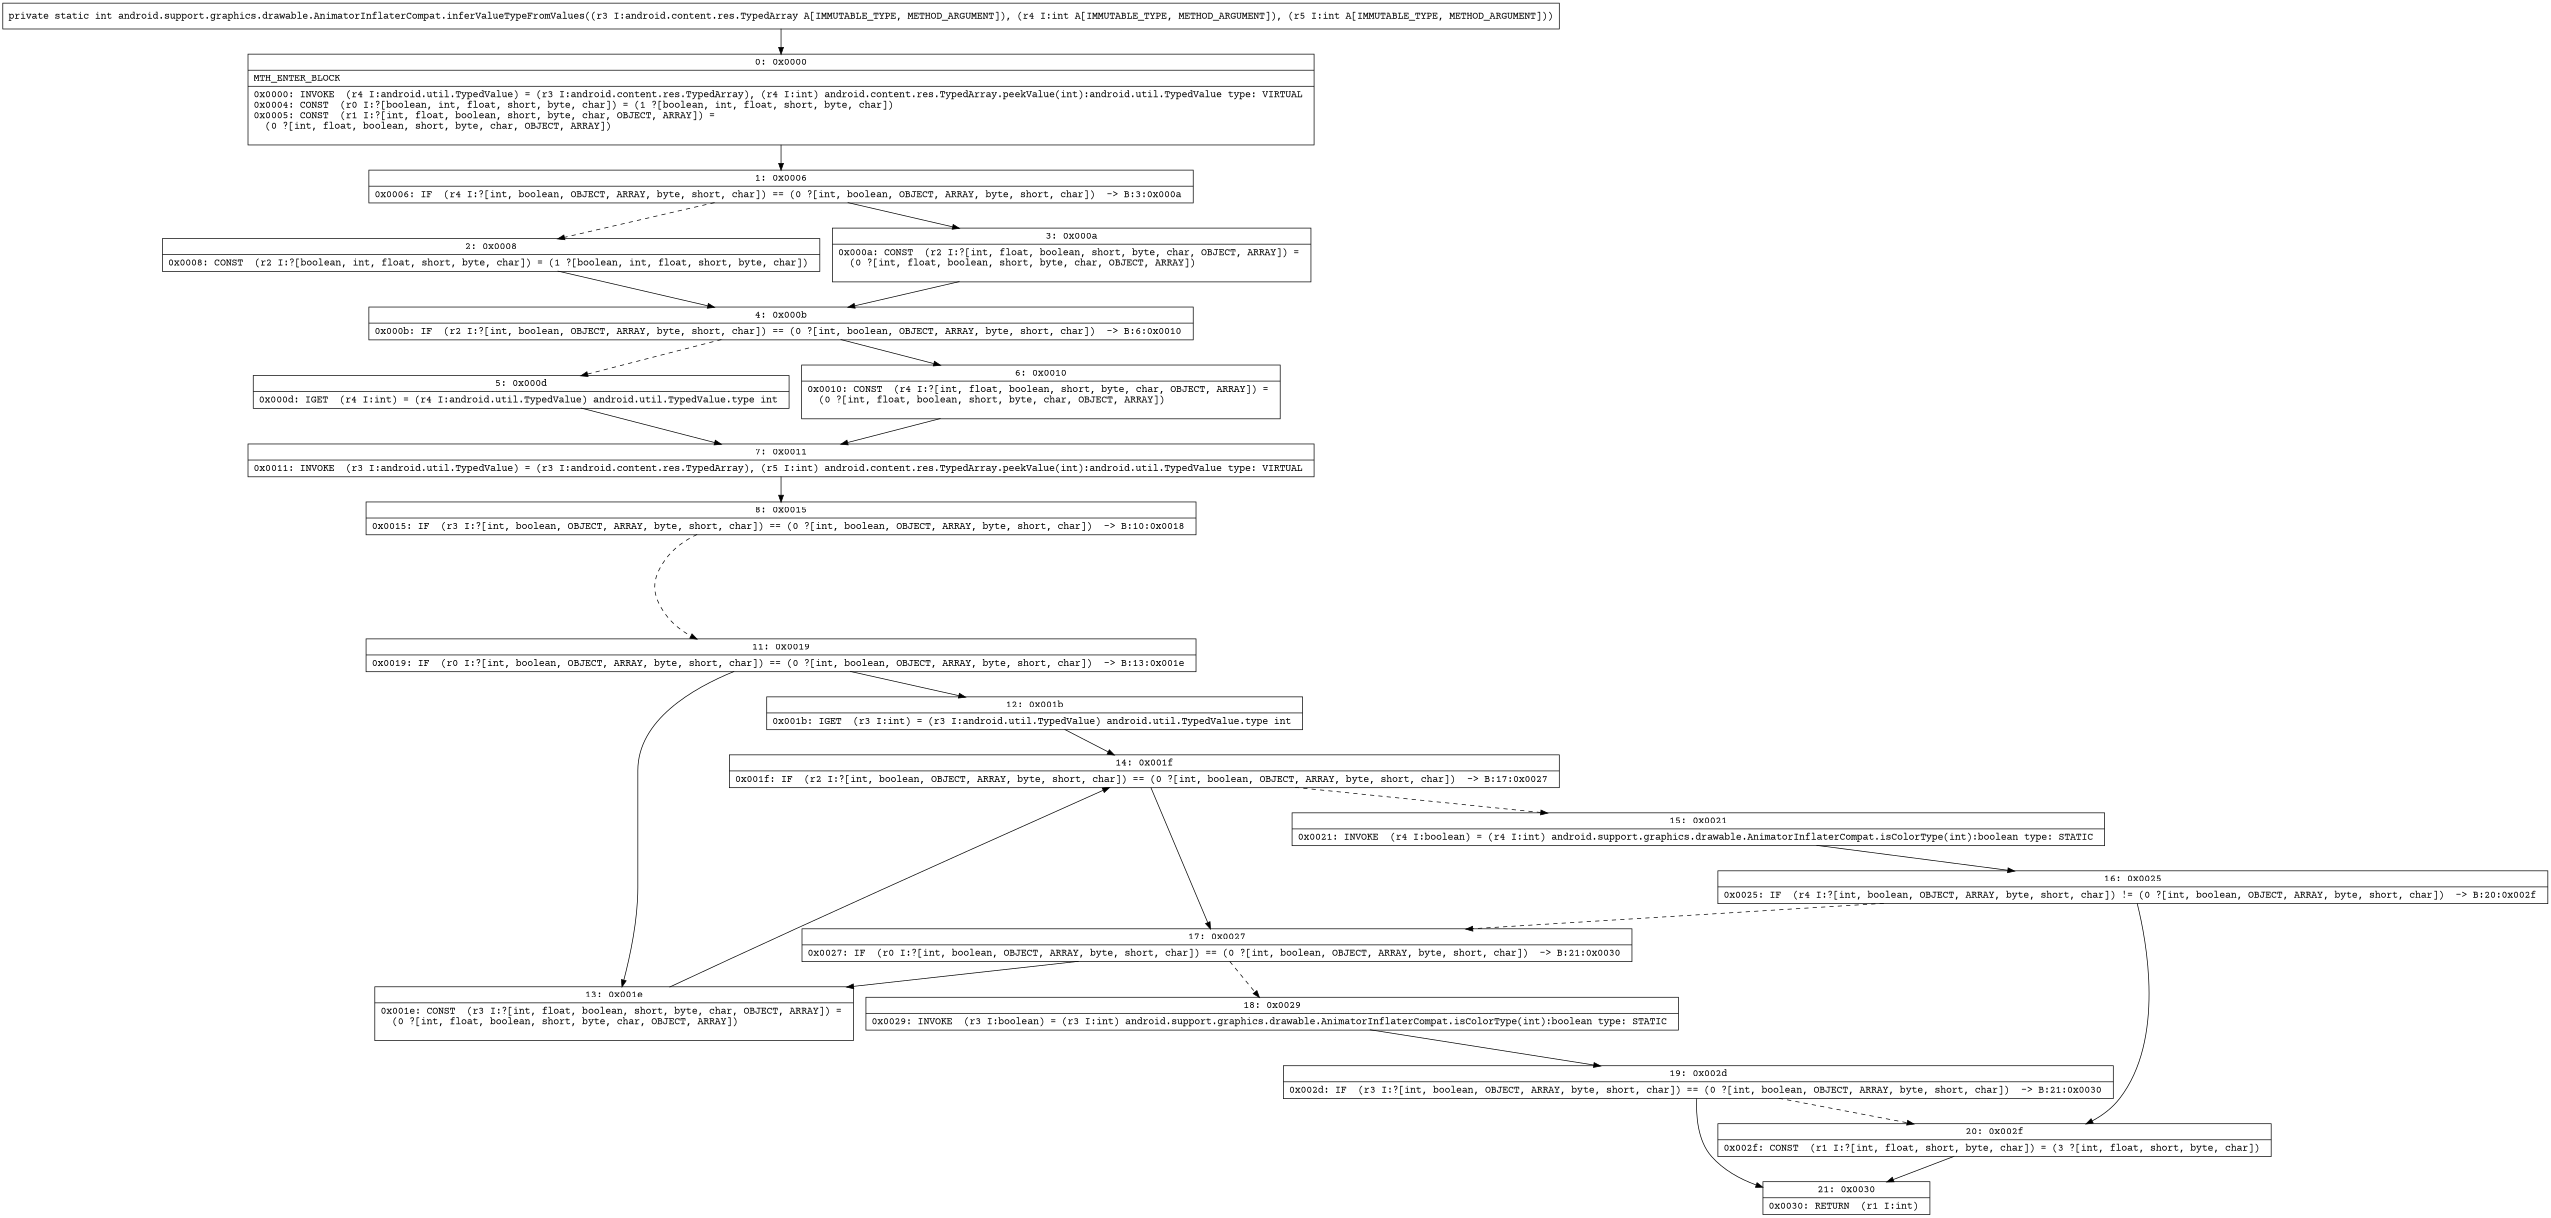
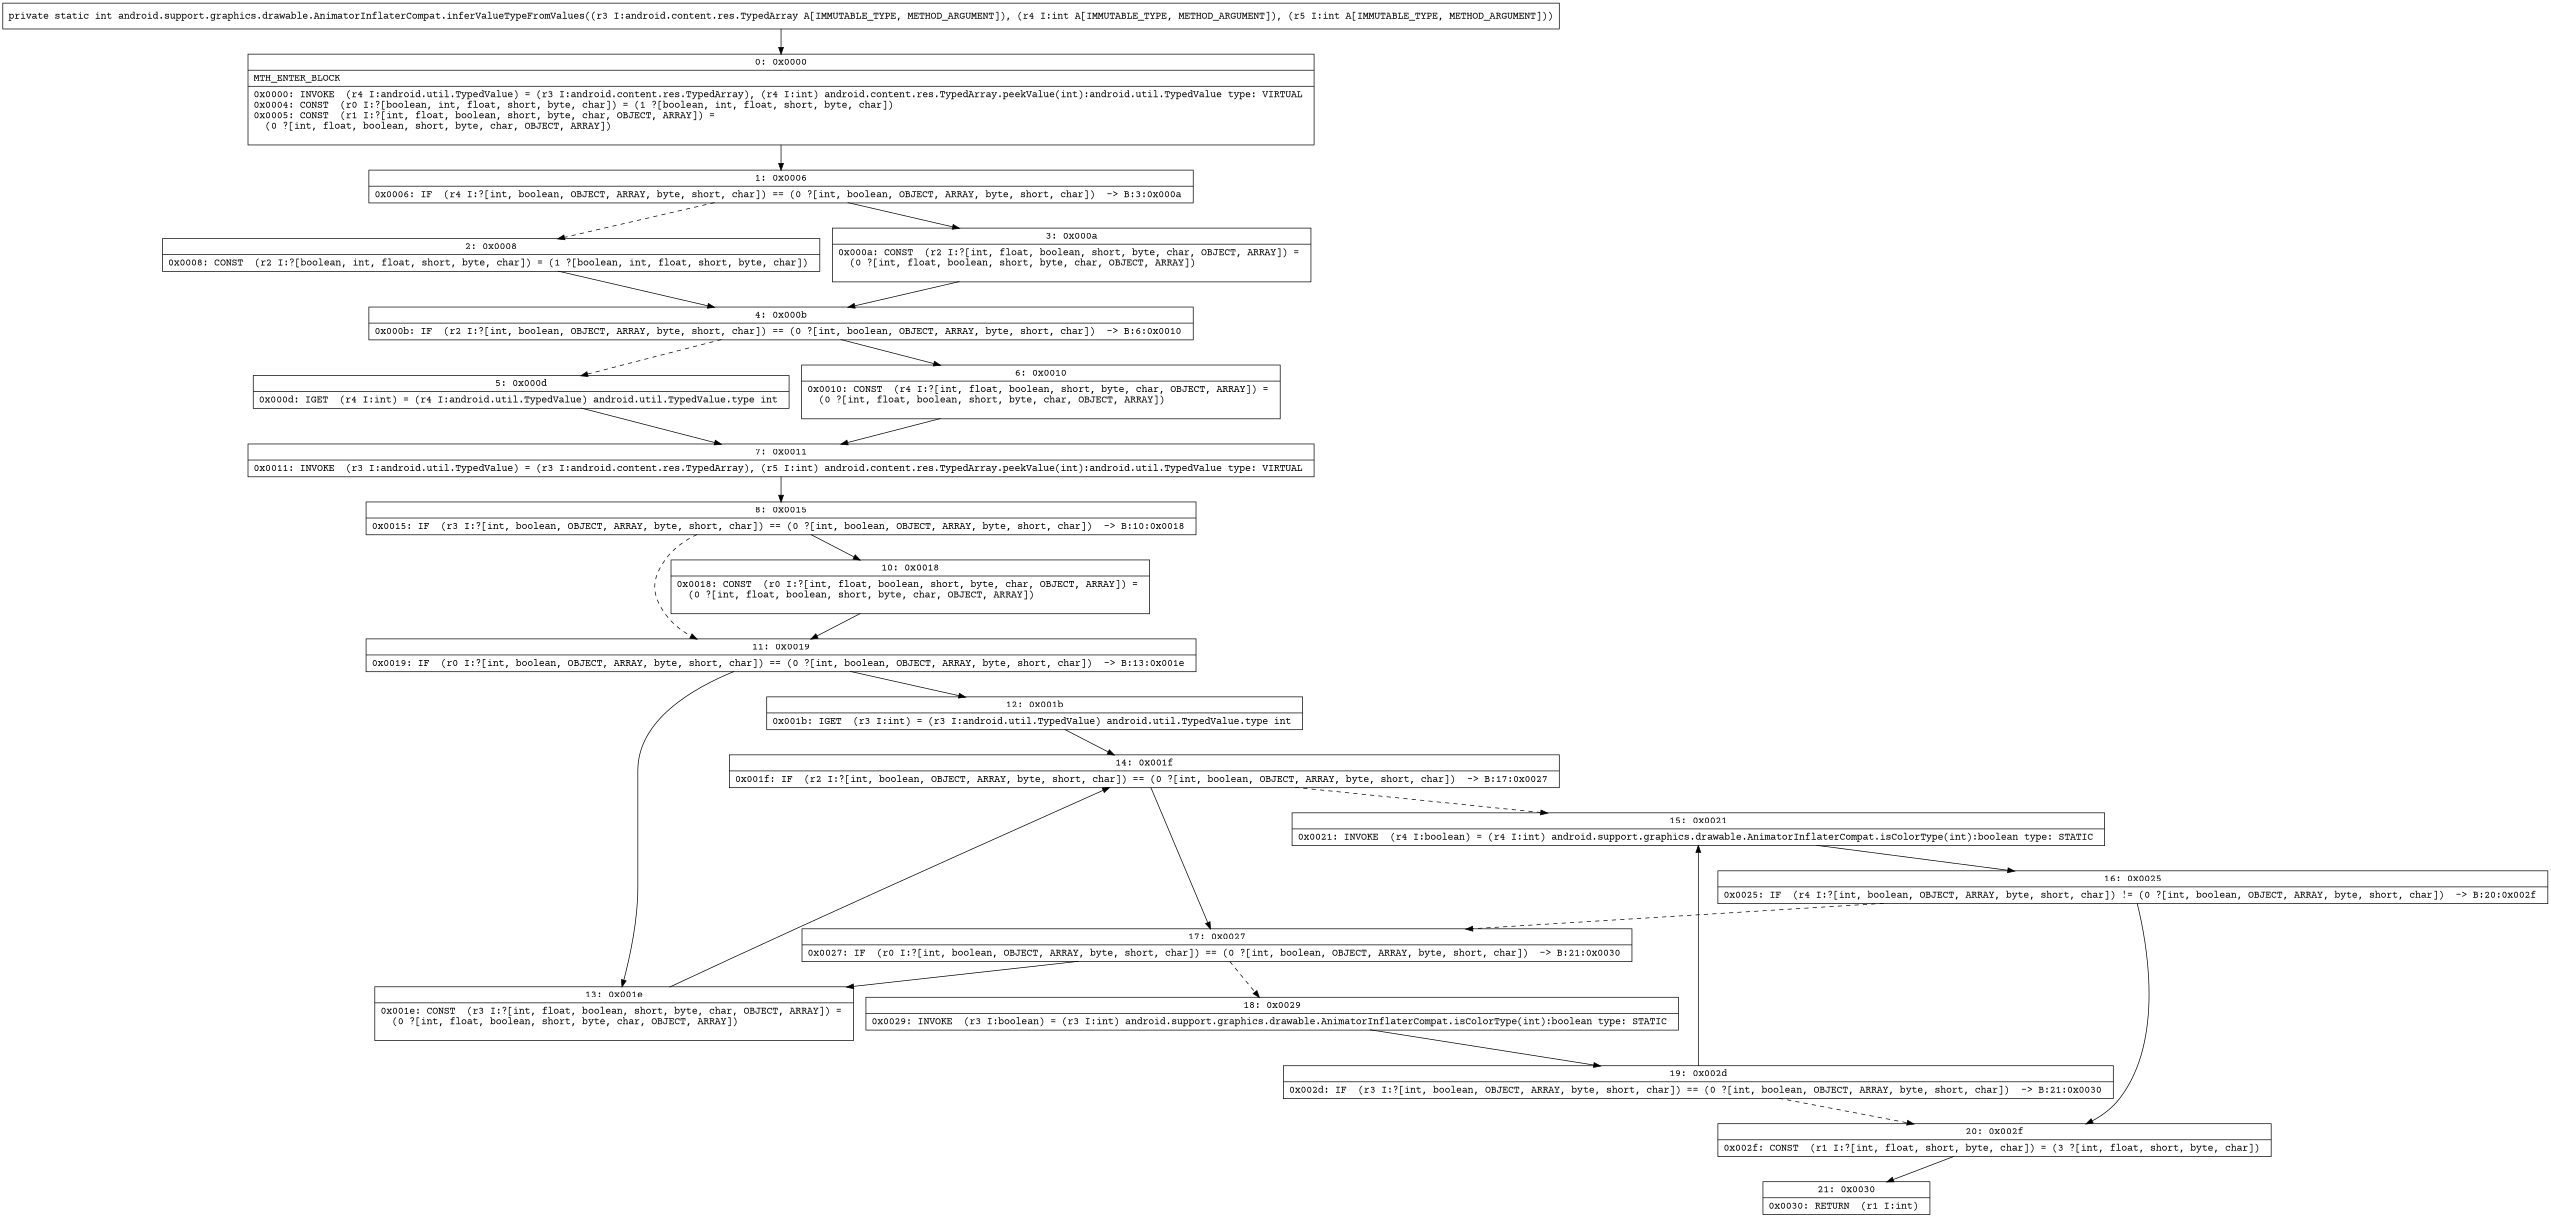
none -> (910, 587)
(1709, 1153) -> (1698, 959)
